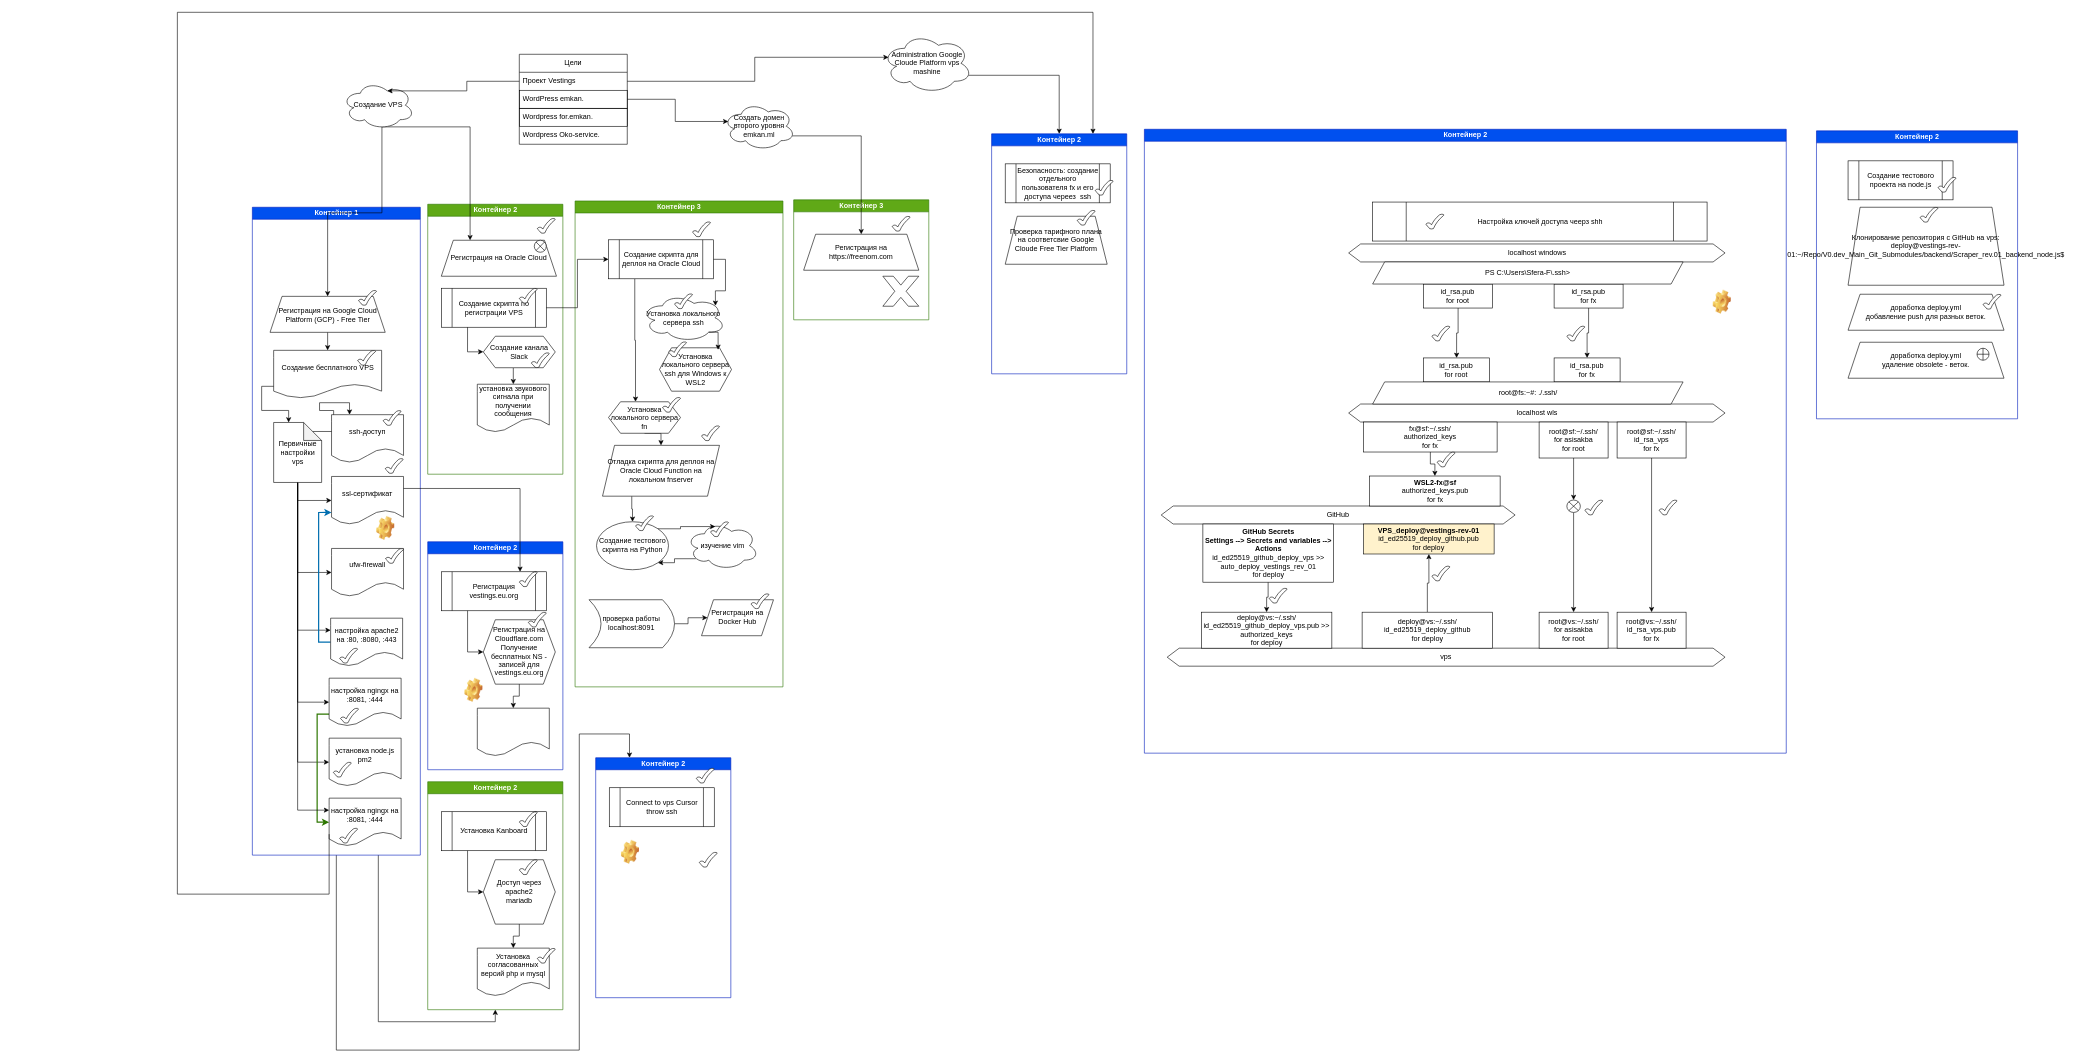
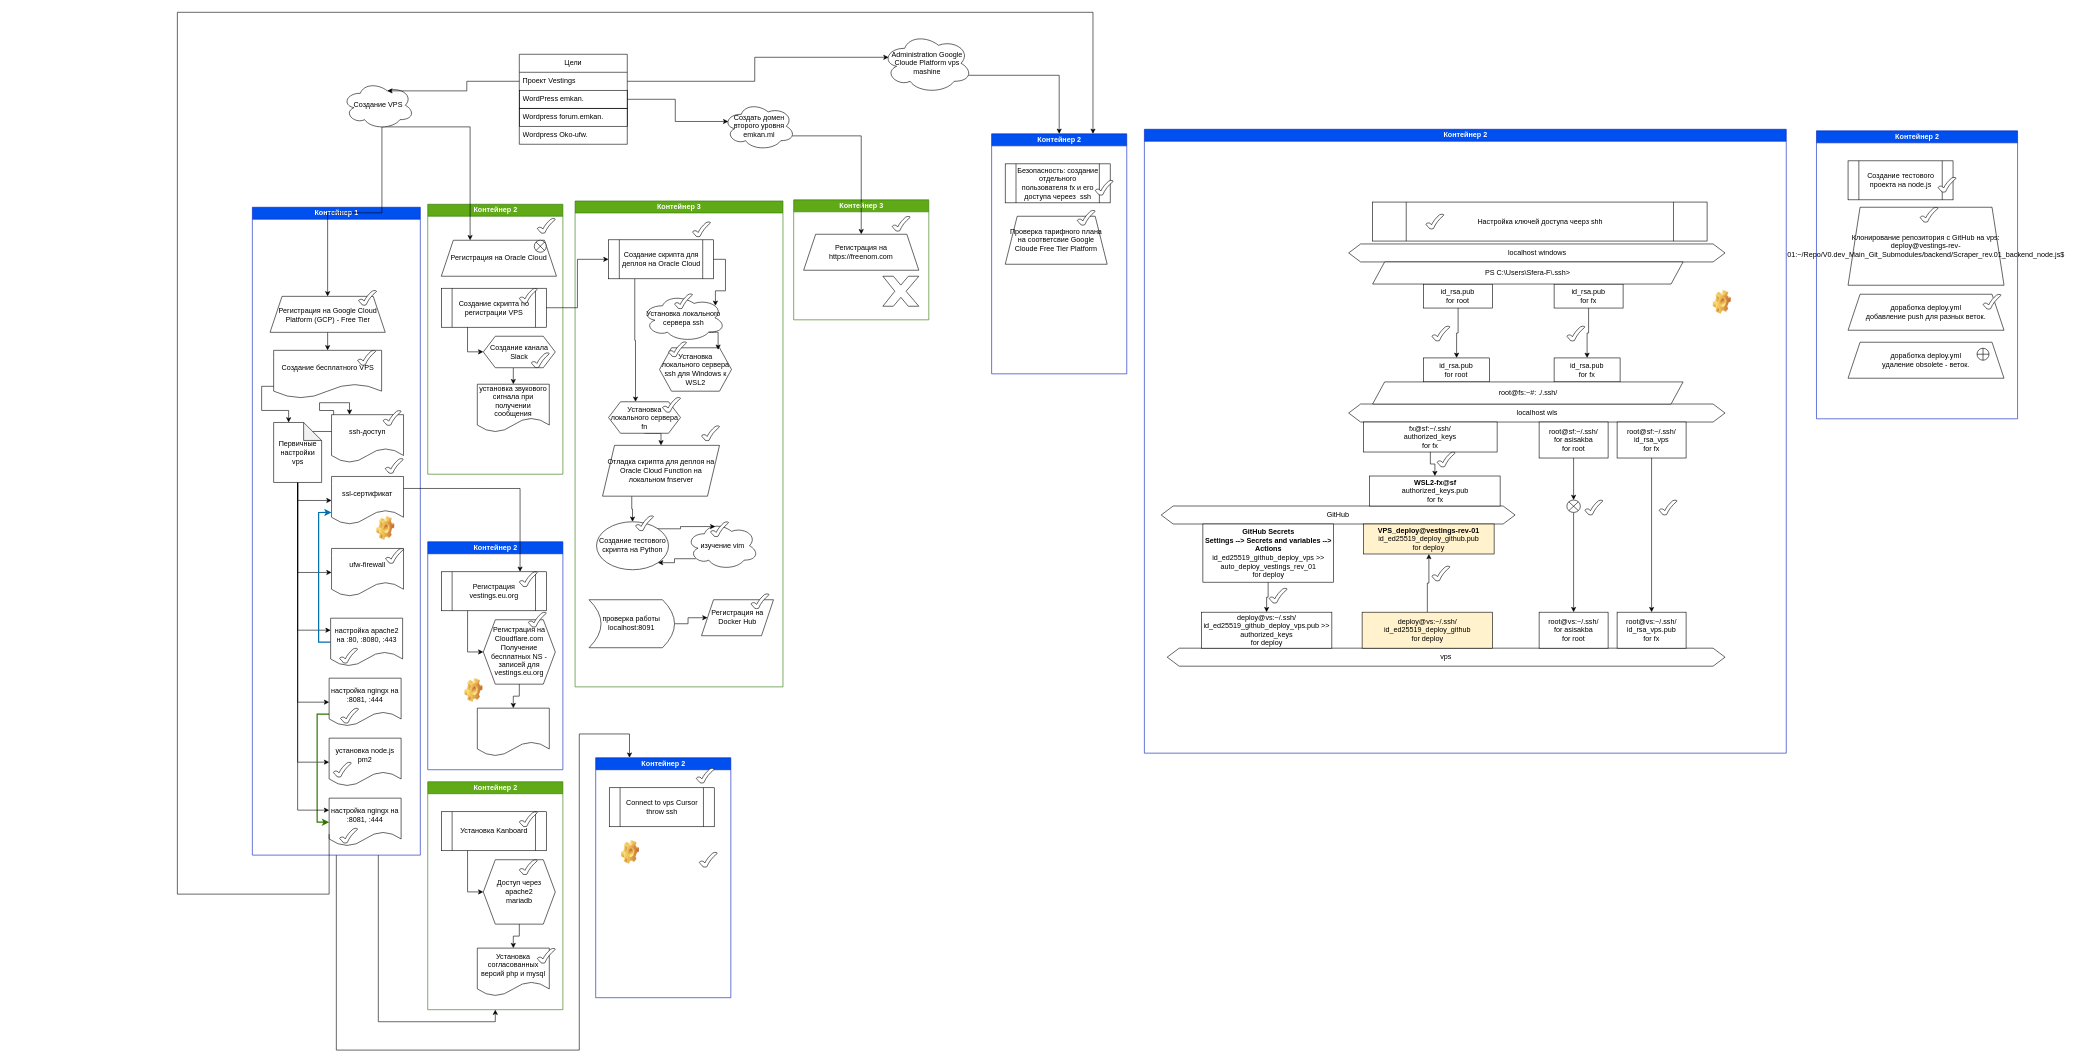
(560, 117) -> (564, 117)
(564, 135) -> (557, 135)
(1428, 630) -> (1428, 630)
